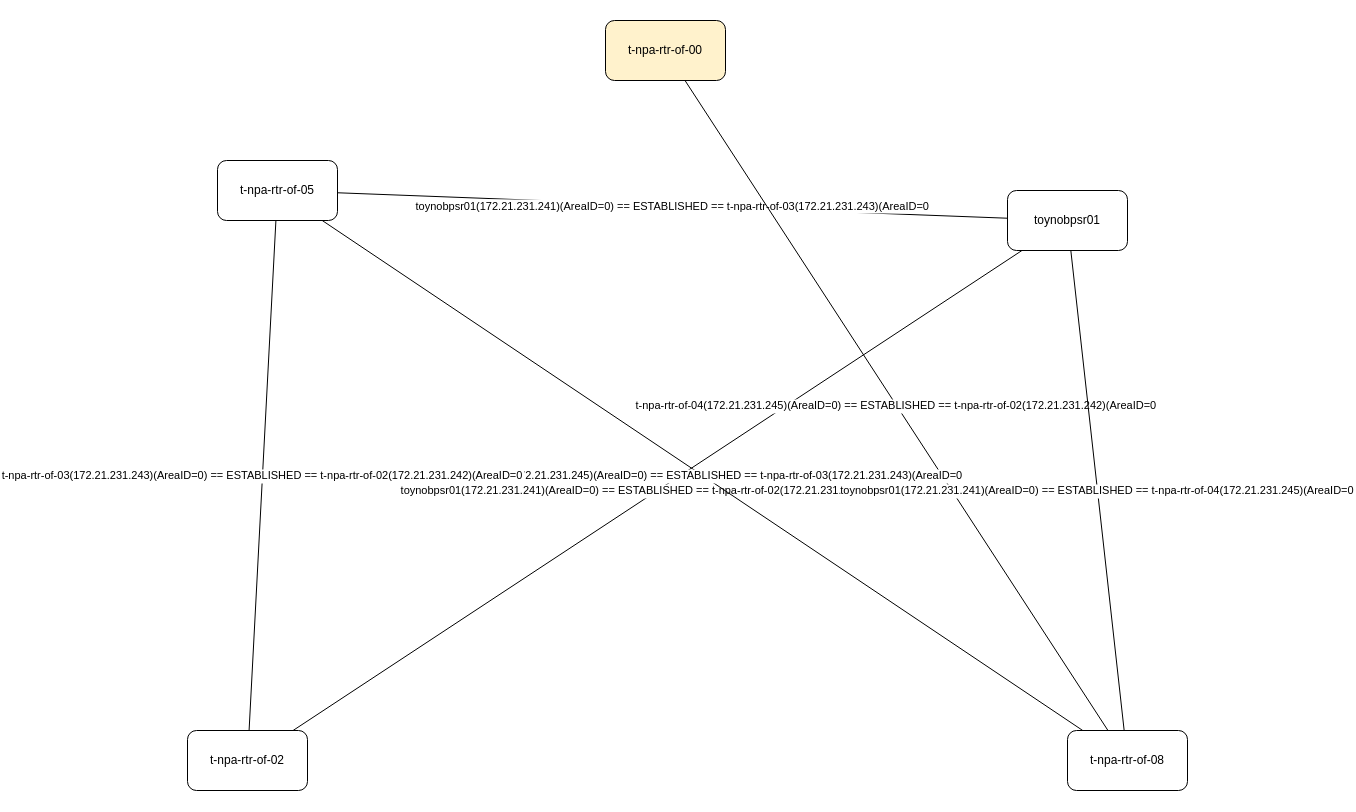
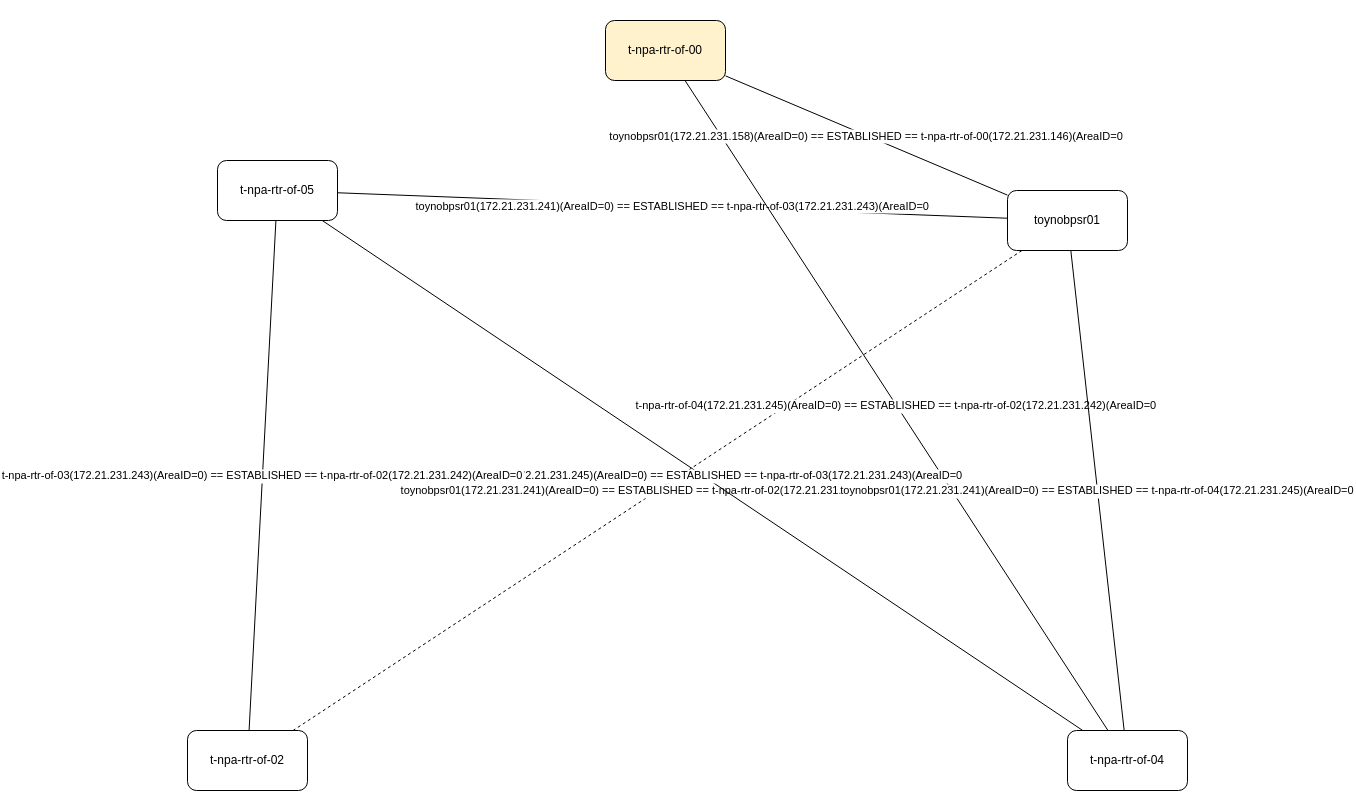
none -> (867, 136)
(469, 614) -> (469, 614)
(1128, 761) -> (1128, 761)
